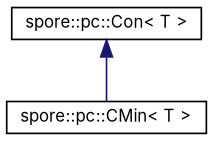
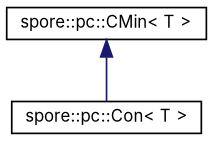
(107, 79) -> (107, 79)
